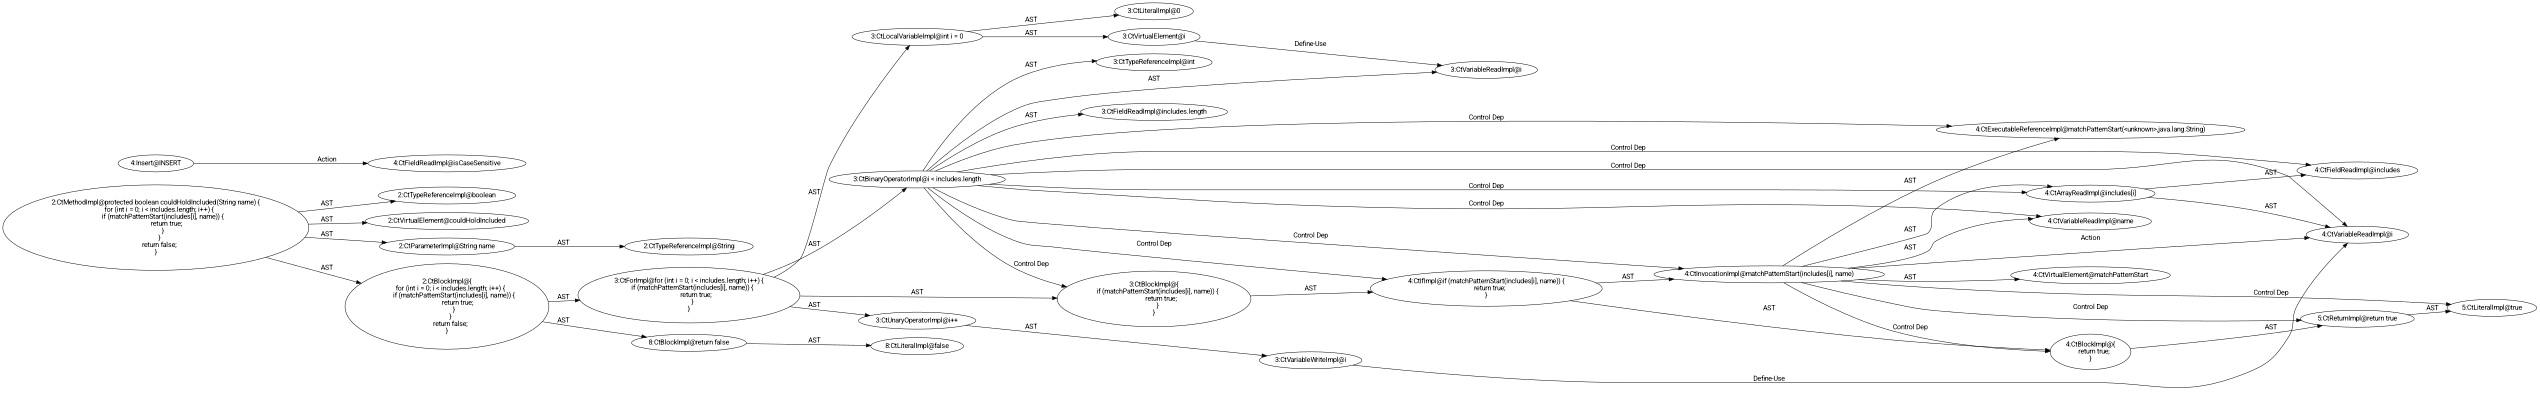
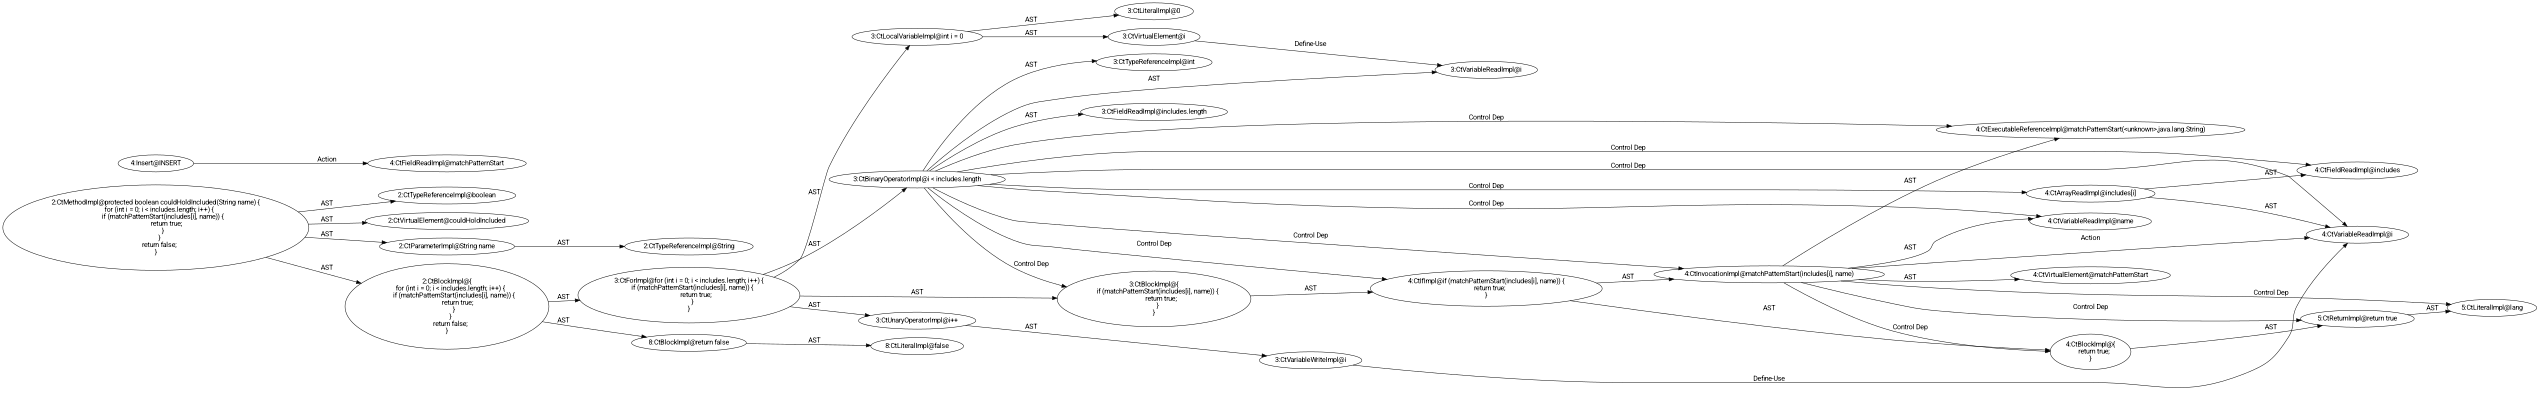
(447, 163) -> (447, 163)
(1931, 228) -> none
(2492, 308) -> (2492, 308)
